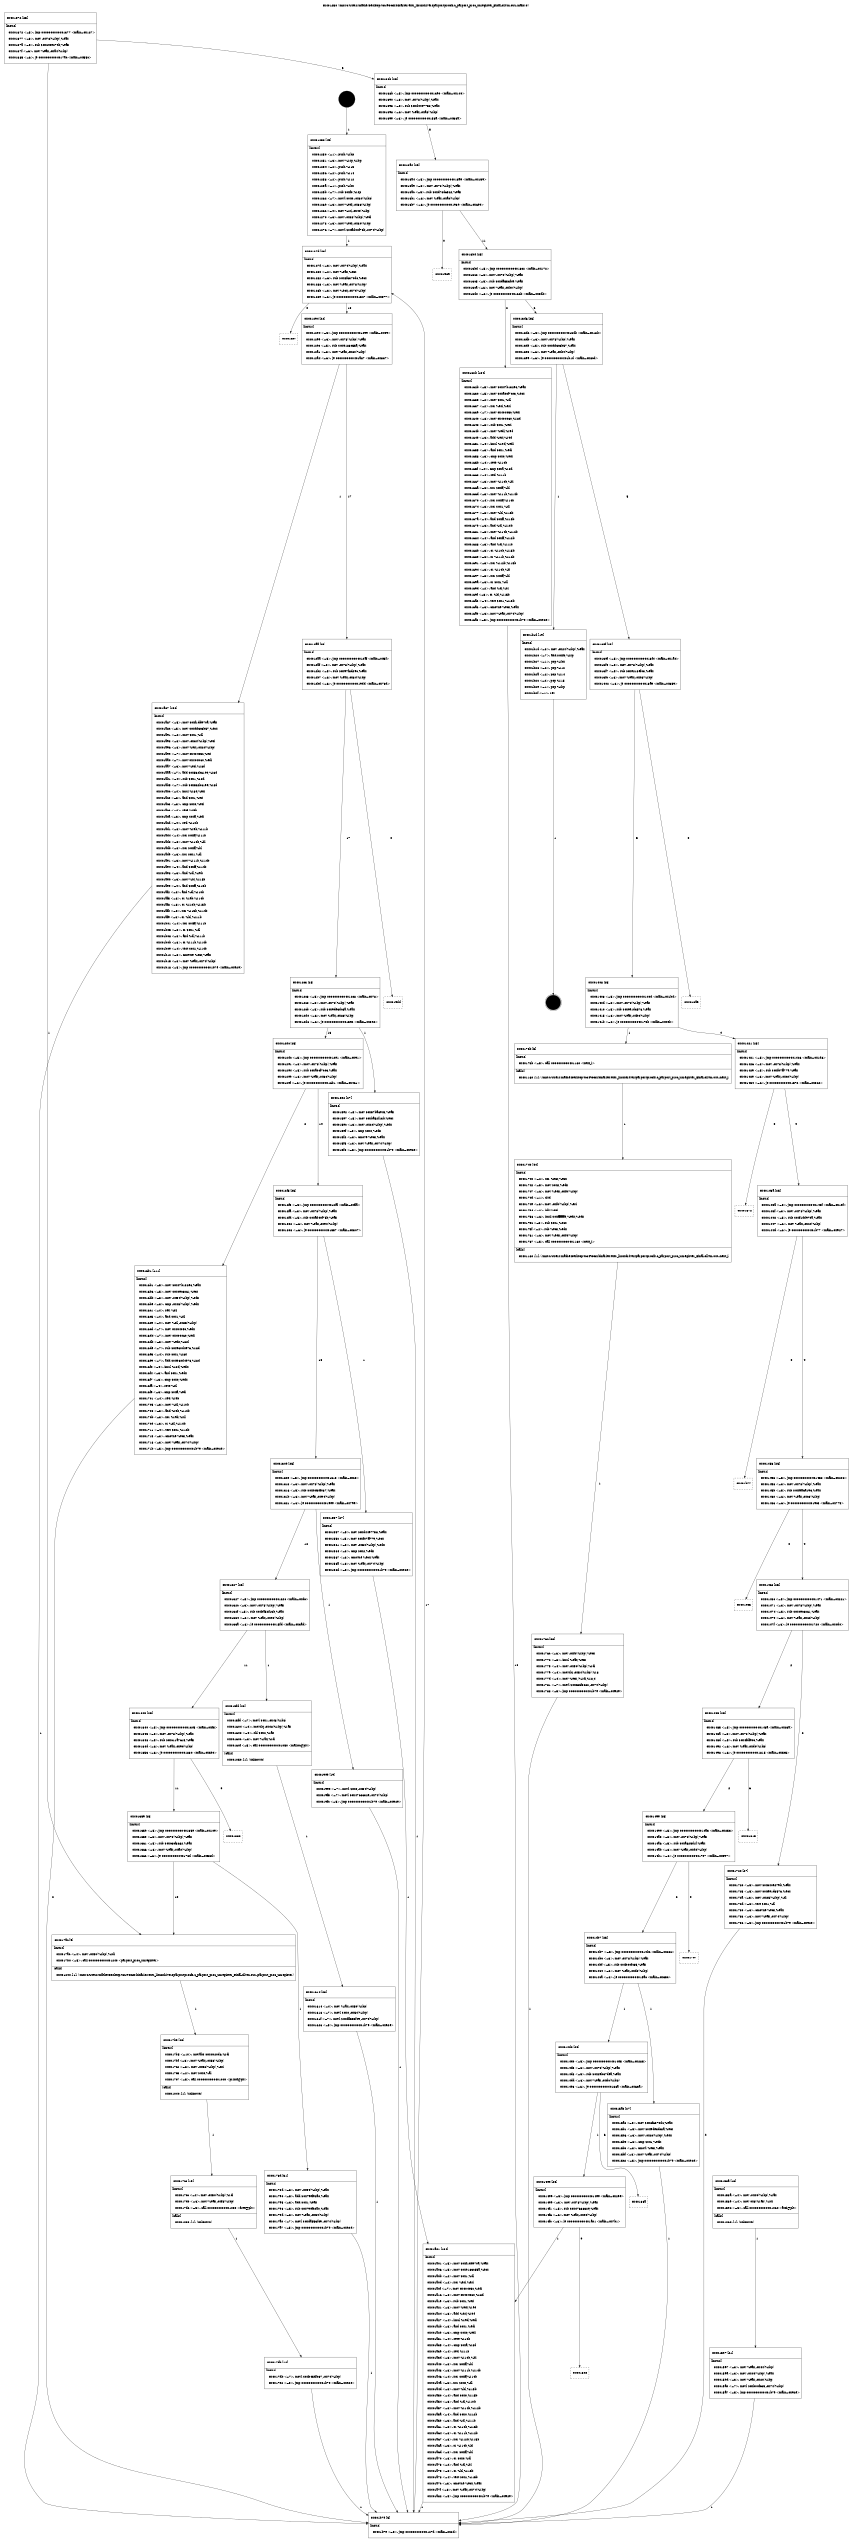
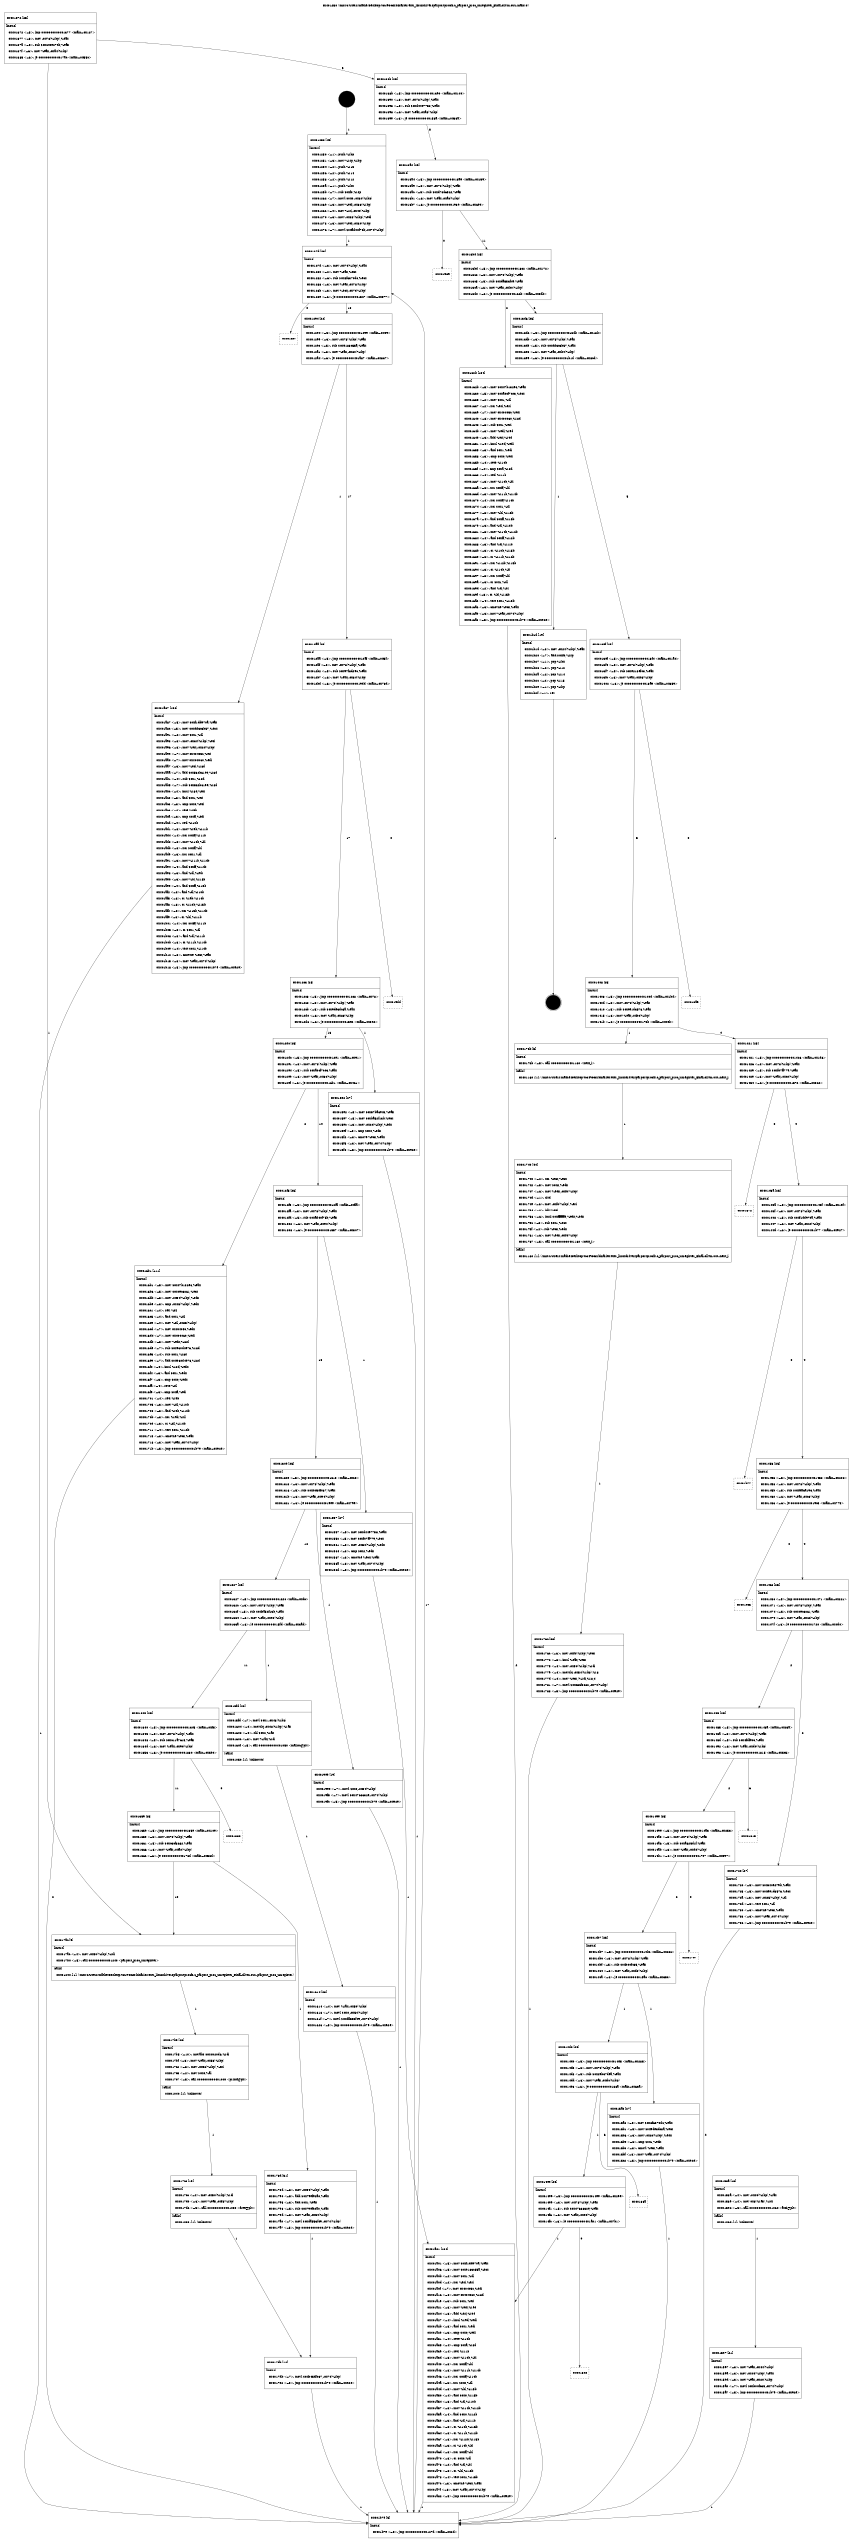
(516, 1666) -> (516, 1666)
(368, 2372) -> (310, 2294)
